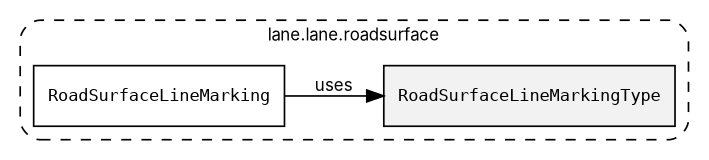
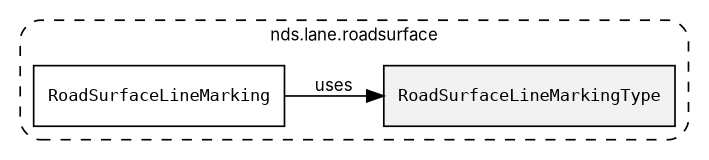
(354, 36) -> (354, 36)
